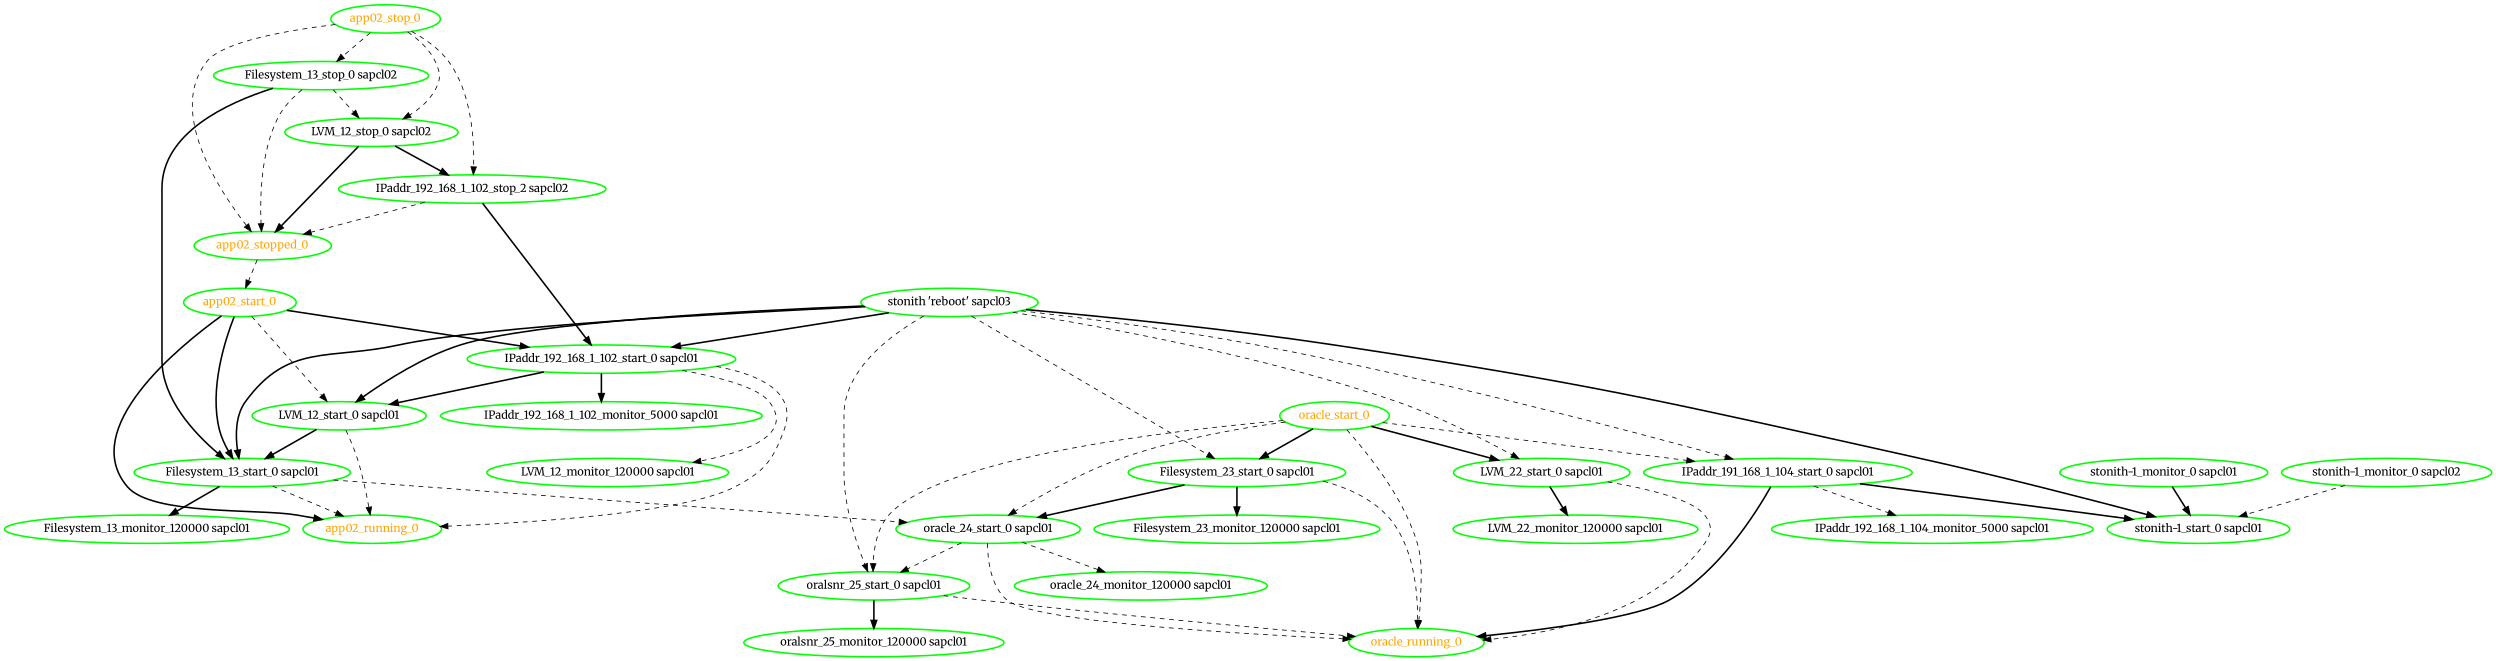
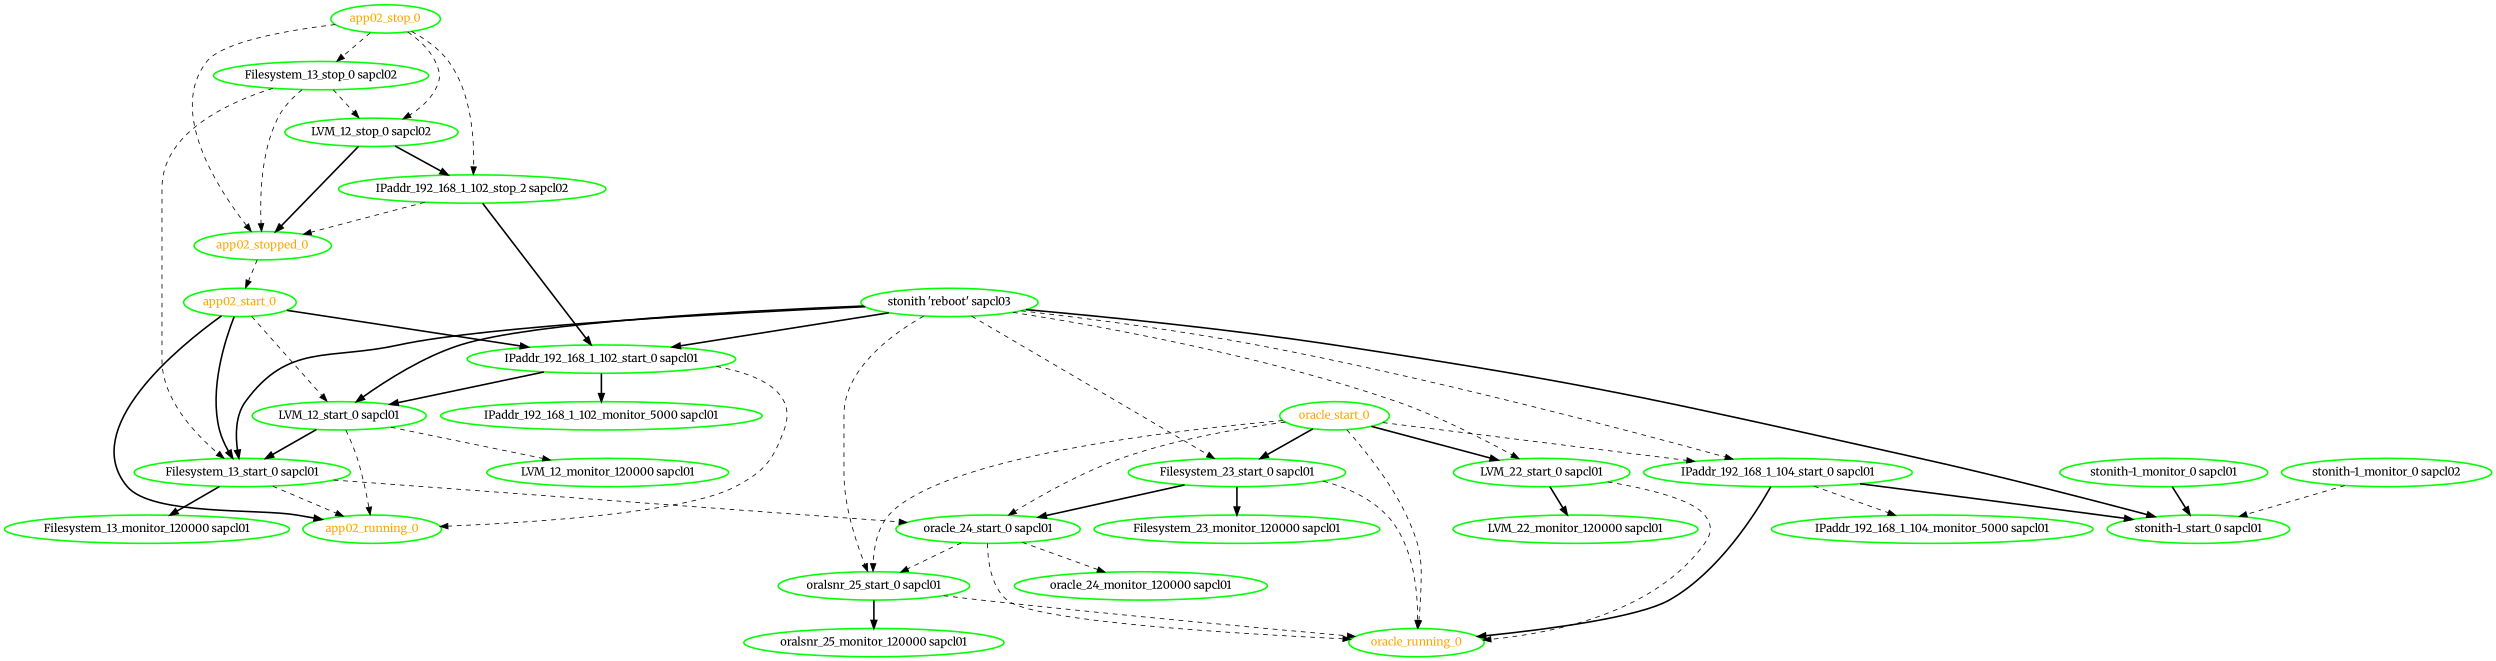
(162, 251) -> (162, 251)
(773, 409) -> (467, 443)
(1778, 473) -> (1778, 473)
